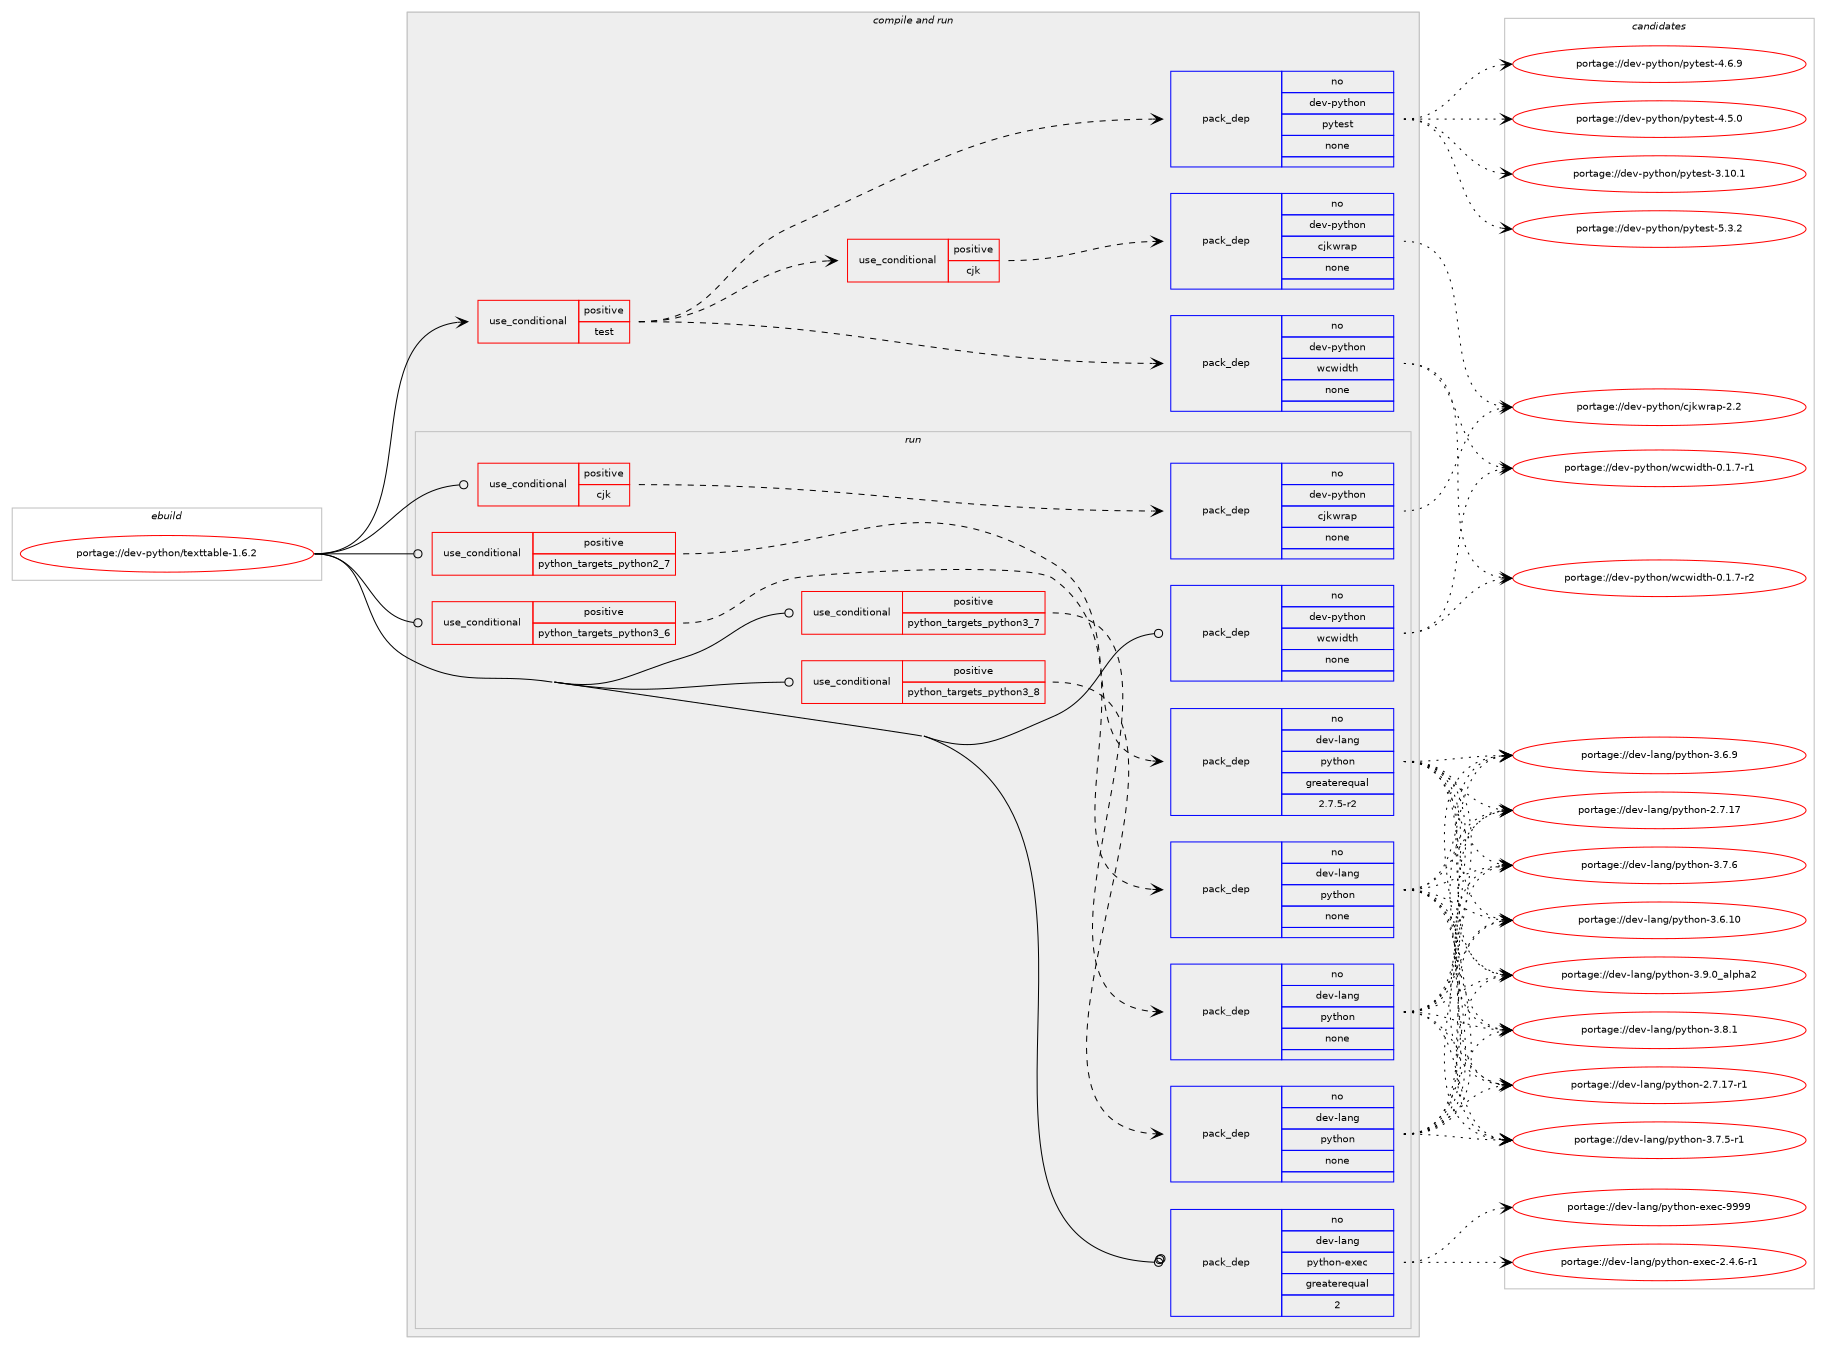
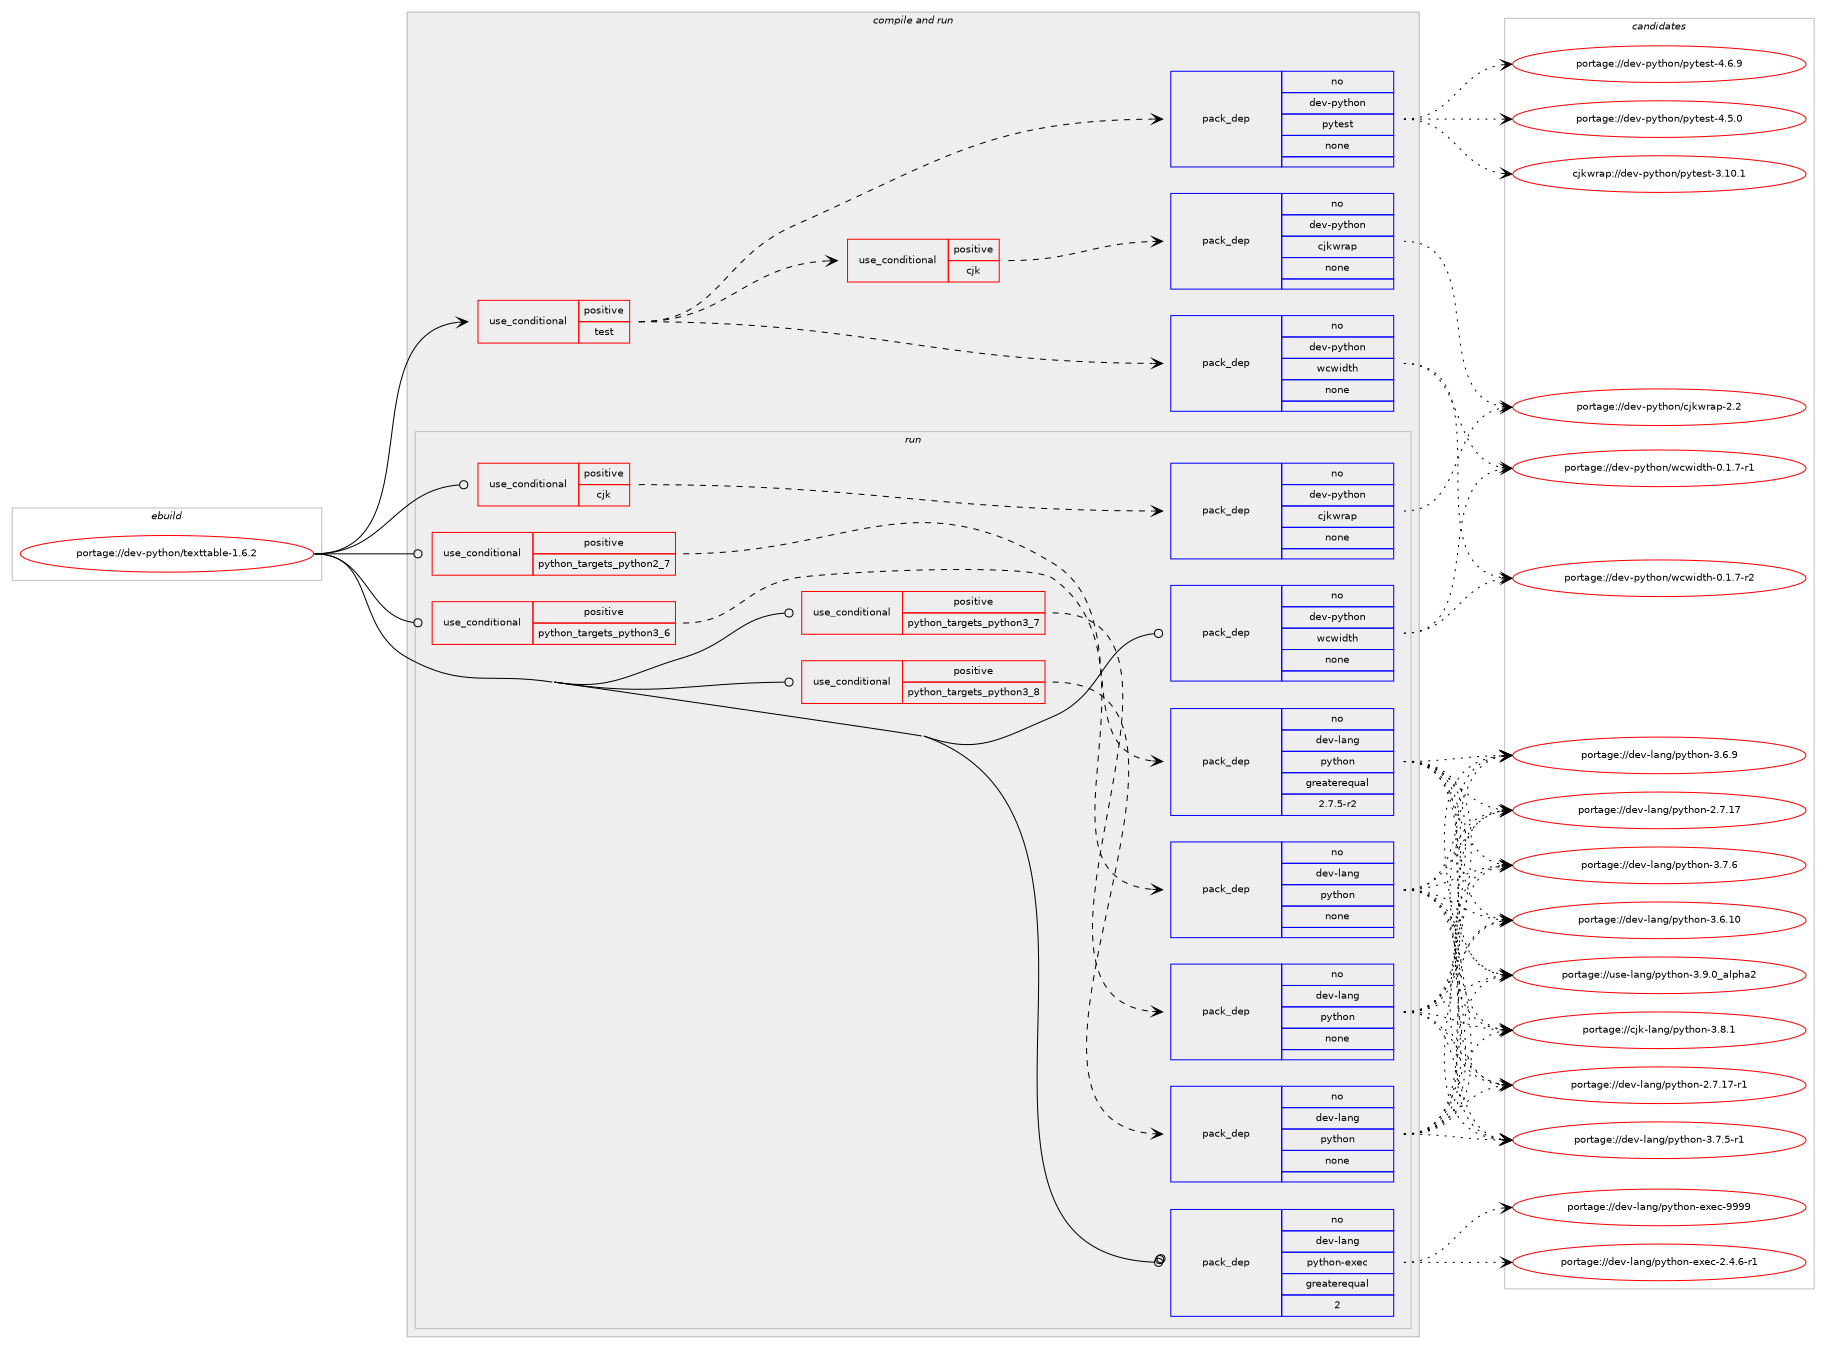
(1659, 174) -> (1659, 174)
(1659, 229) -> none
(1659, 975) -> (1659, 975)
(1659, 1030) -> (1659, 1030)
